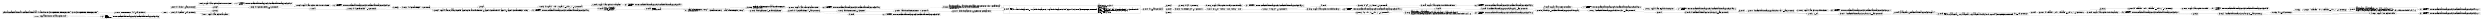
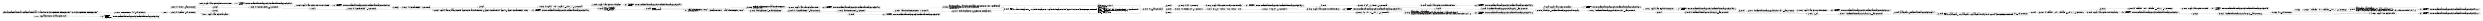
(106, 16) -> (107, 16)
